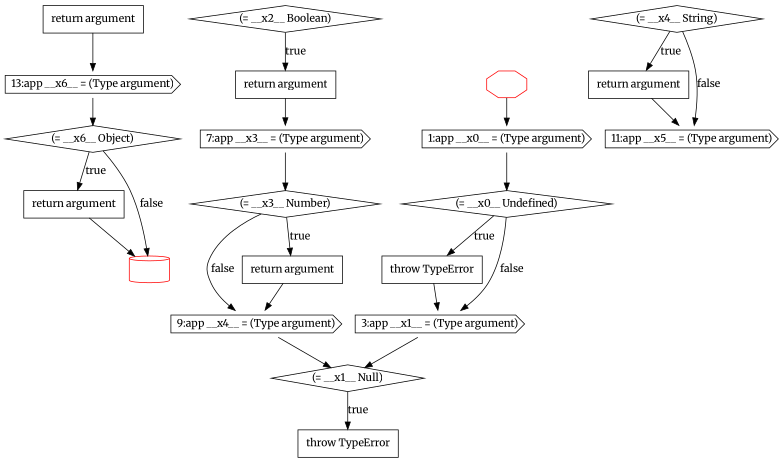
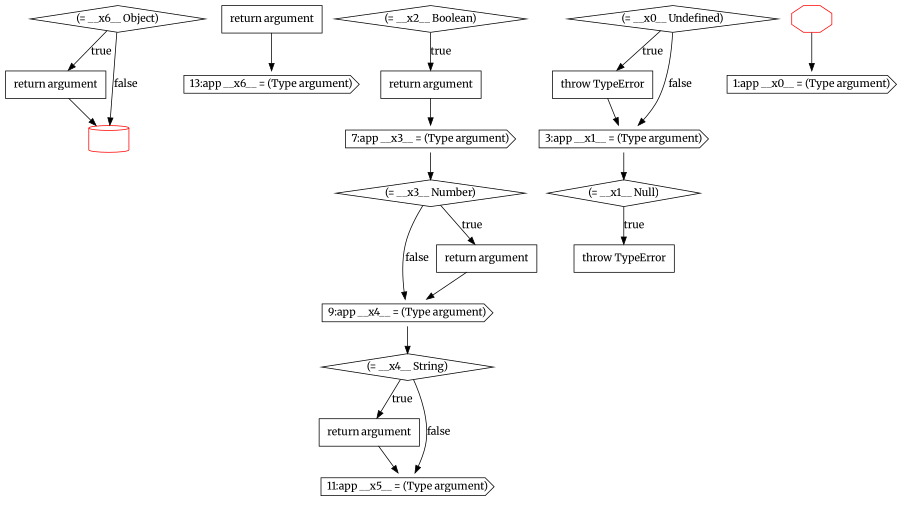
(93, 108) -> none
(507, 168) -> none
(301, 351) -> (408, 336)
